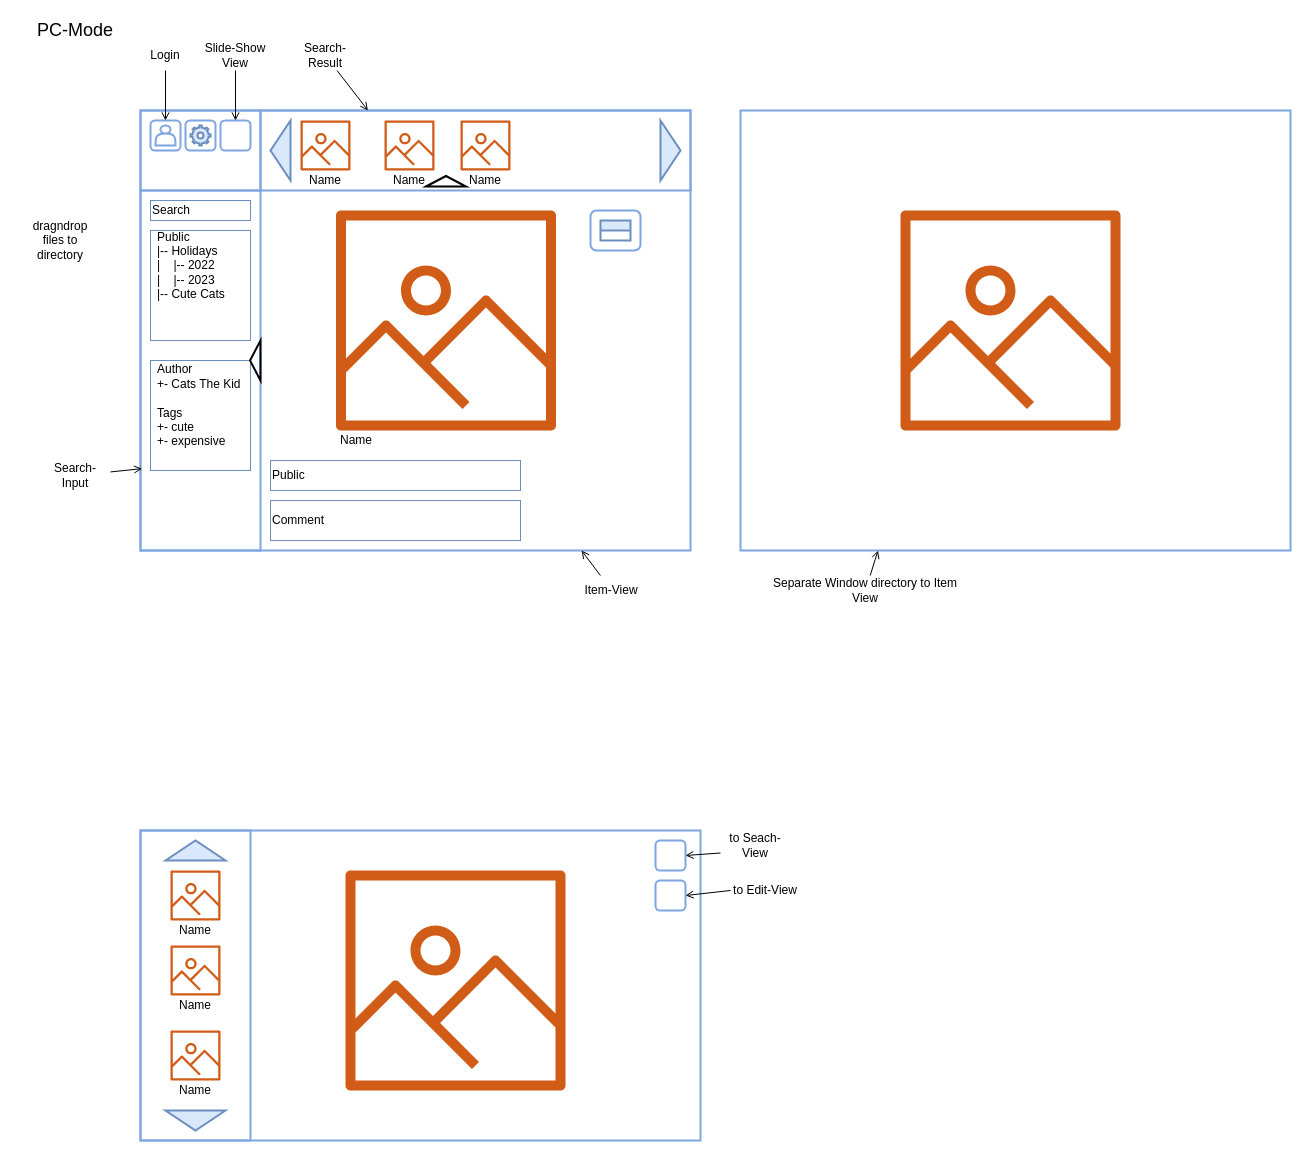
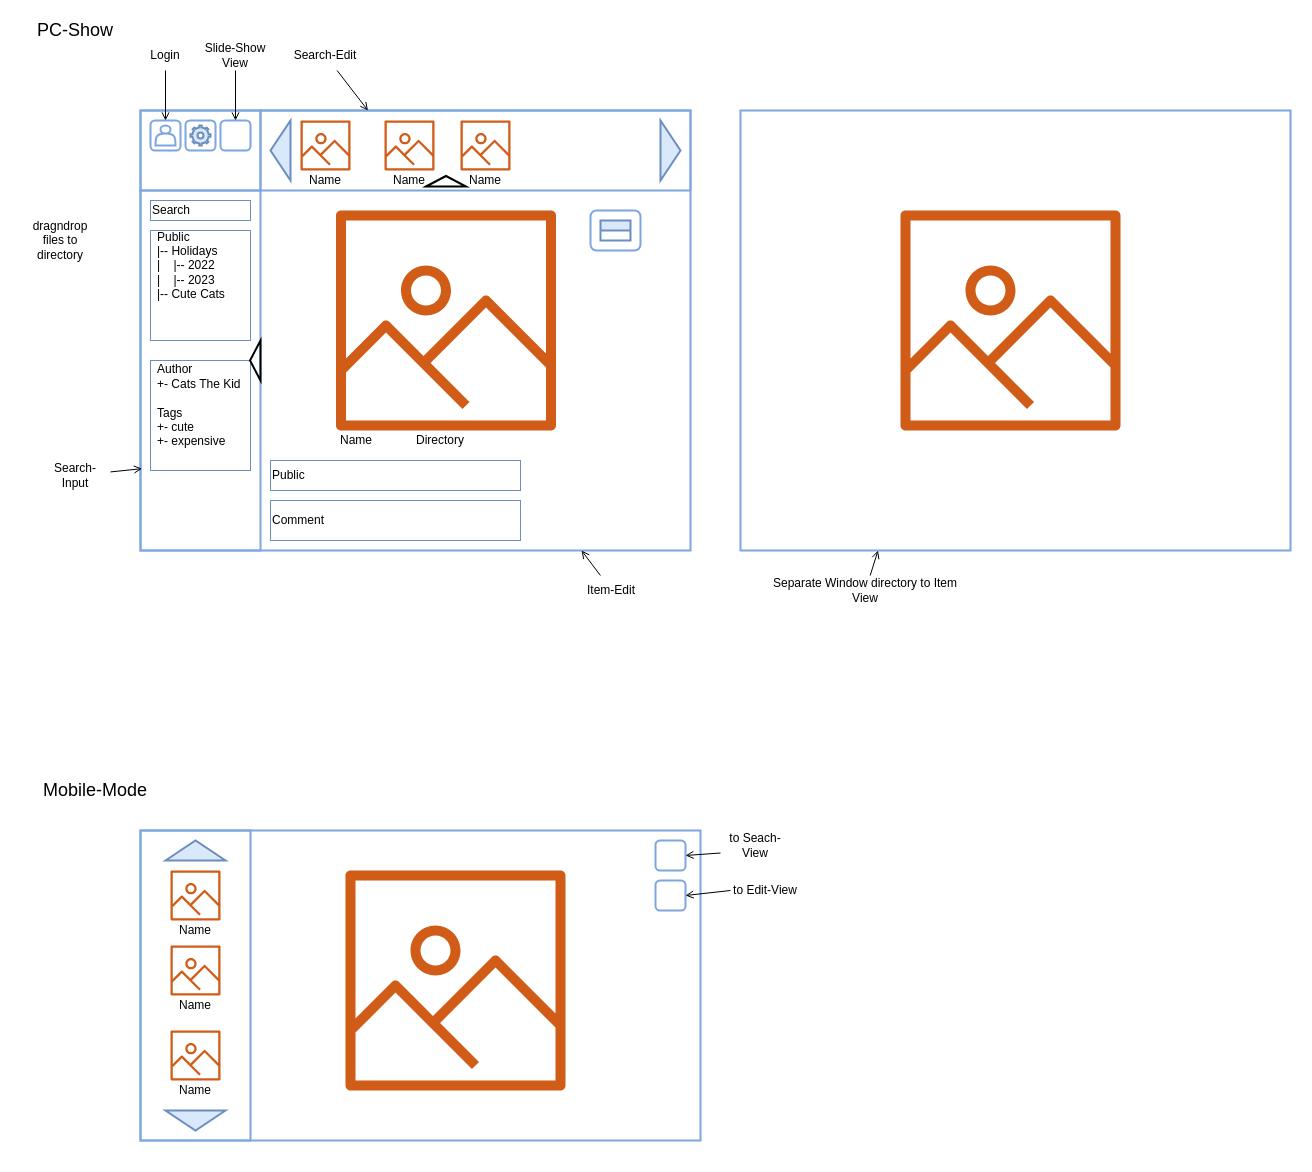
(76, 31) -> (76, 31)
(326, 56) -> (326, 56)
none -> (441, 441)
(612, 591) -> (612, 591)
none -> (96, 791)
